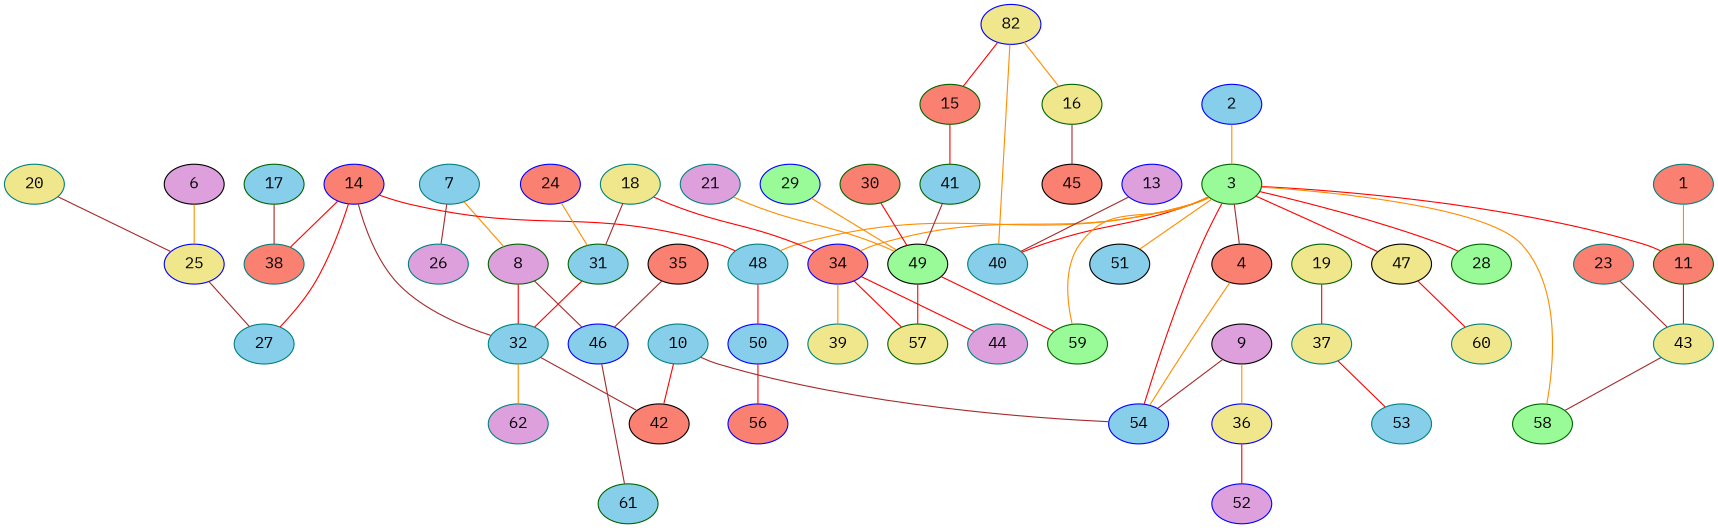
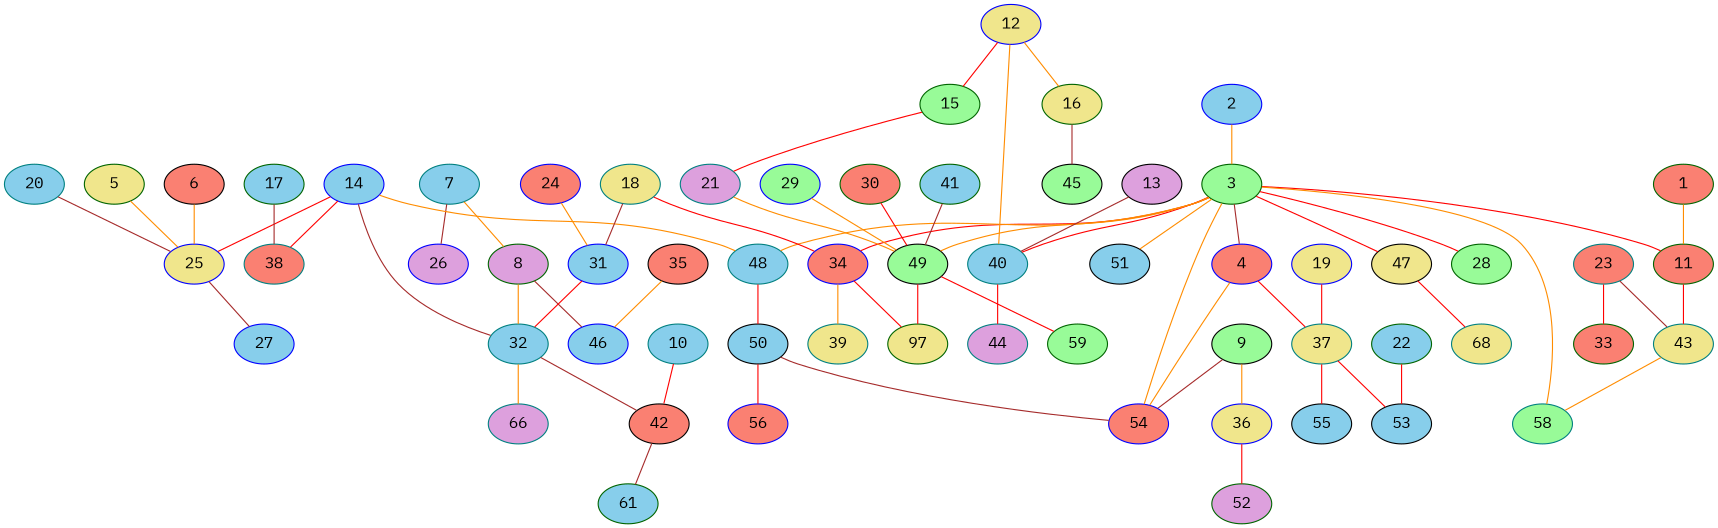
(1011, 24) -> (1011, 24)
(950, 104) -> (950, 104)
(950, 144) -> (827, 138)
(34, 184) -> (34, 184)
none -> (114, 184)
(194, 184) -> (194, 184)
(354, 184) -> (354, 184)
(1072, 184) -> (1072, 184)
(1152, 184) -> (1152, 184)
(1683, 184) -> (1683, 184)
(558, 221) -> (558, 221)
(1035, 224) -> (1035, 224)
(1084, 239) -> (1006, 232)
(438, 264) -> (438, 264)
(598, 264) -> (598, 264)
(1242, 264) -> (1242, 264)
(1322, 264) -> (1322, 264)
(322, 270) -> (283, 220)
(909, 300) -> (998, 296)
(1179, 302) -> (1179, 302)
(518, 304) -> (518, 304)
(638, 304) -> (638, 304)
none -> (1282, 304)
(264, 344) -> (264, 344)
(758, 344) -> (758, 344)
(918, 344) -> (918, 344)
(1242, 344) -> (1242, 344)
none -> (1402, 344)
(1481, 344) -> (1481, 344)
none -> (1604, 344)
(1613, 384) -> (1613, 384)
(902, 402) -> (943, 398)
(518, 424) -> (518, 424)
(613, 424) -> (644, 464)
(1139, 424) -> (1139, 424)
none -> (1322, 424)
(1402, 424) -> (1402, 424)
(1543, 424) -> (1543, 424)
(1242, 504) -> (1242, 504)
